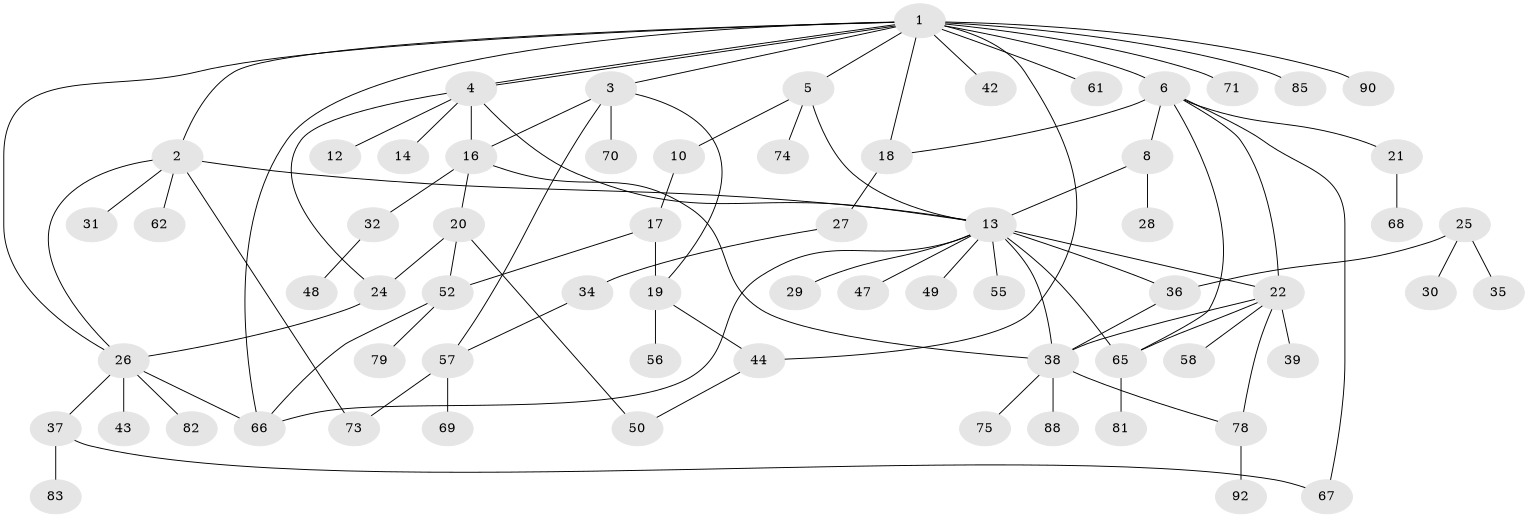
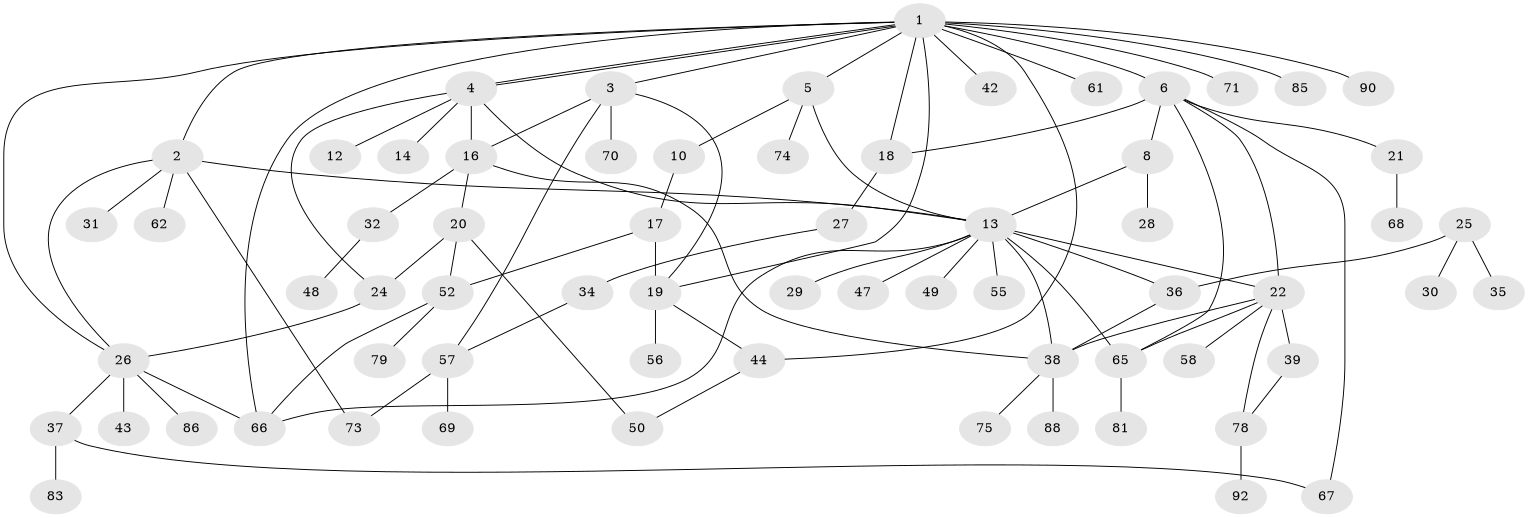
none -> (884, 236)
(1145, 399) -> (1267, 395)
(192, 429) -> (192, 429)
